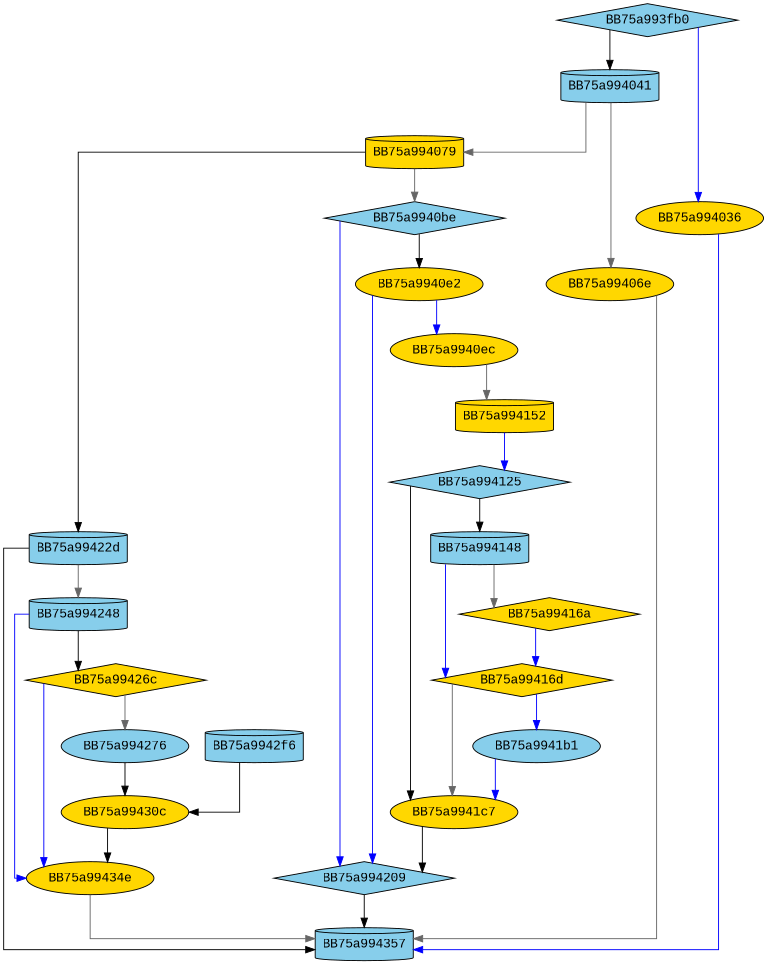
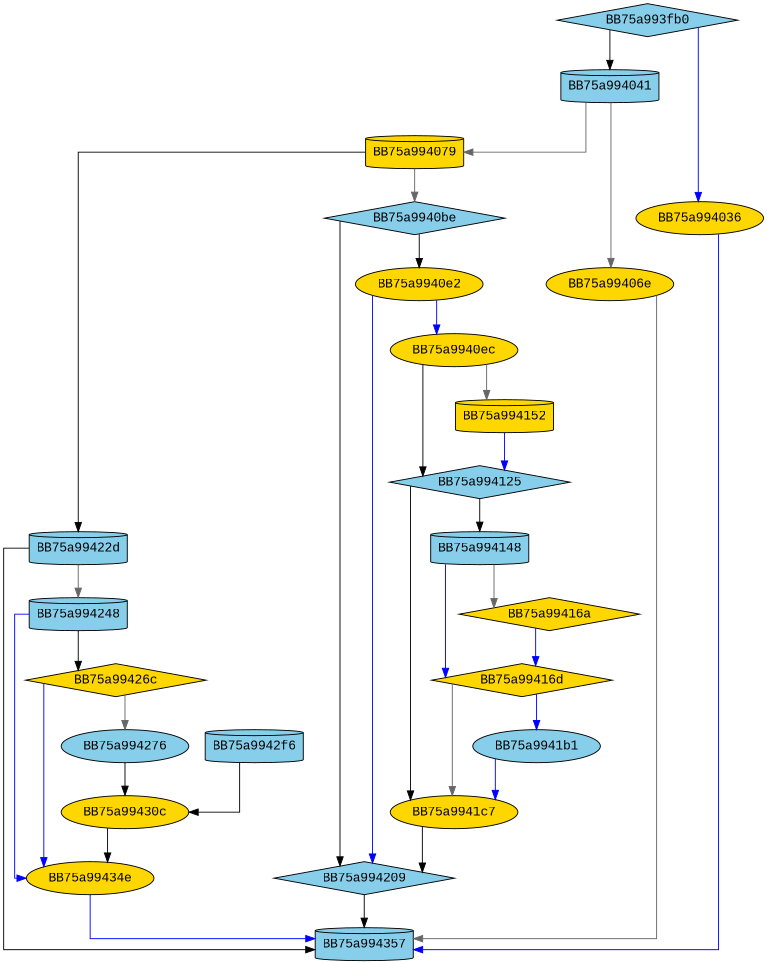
none -> (423, 416)
(340, 539) -> (340, 539)
(176, 939) -> (176, 939)
